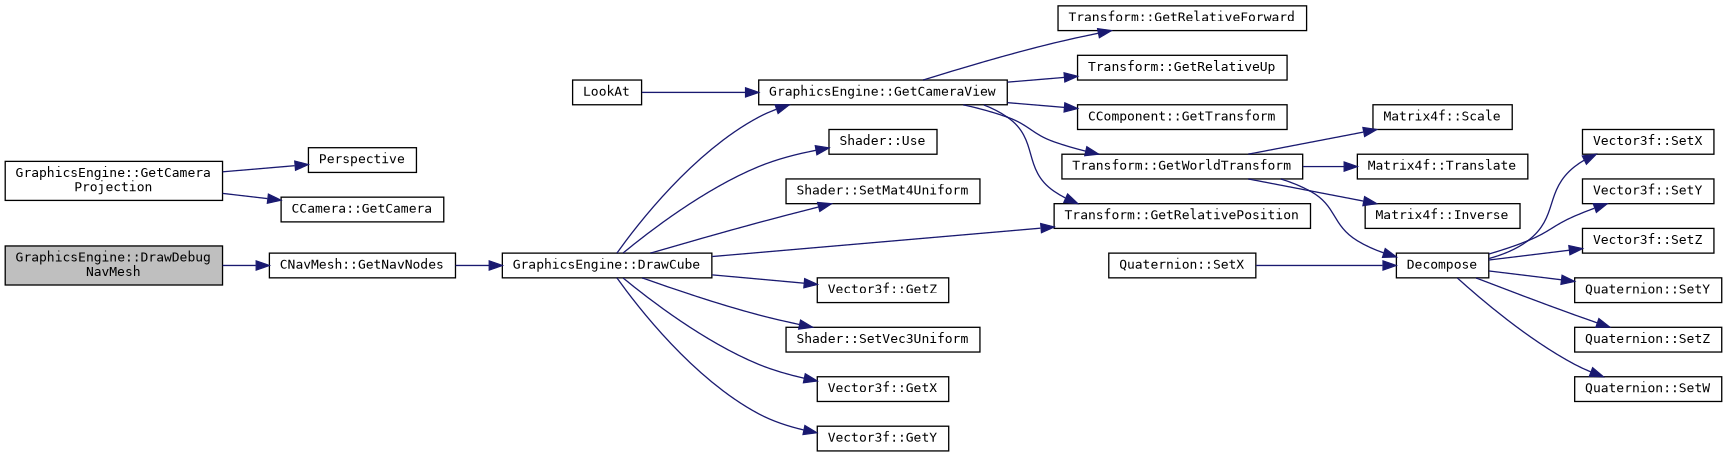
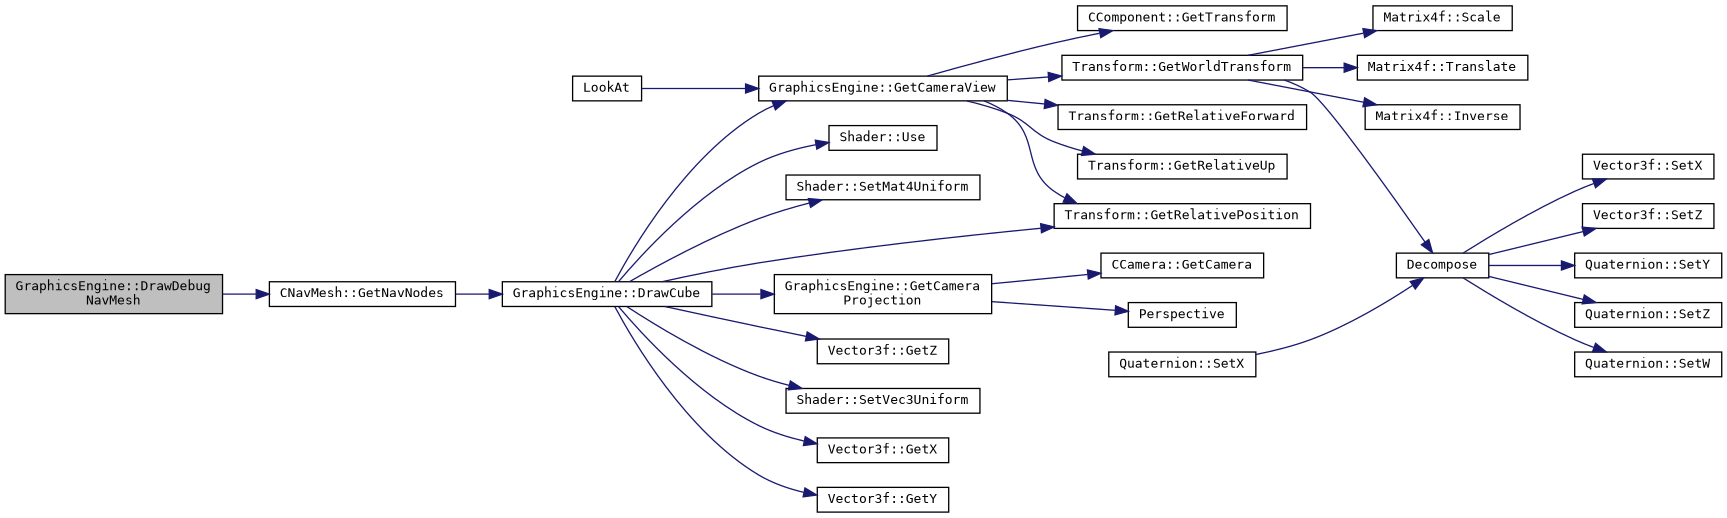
(1648, 191) -> none
none -> (736, 294)
